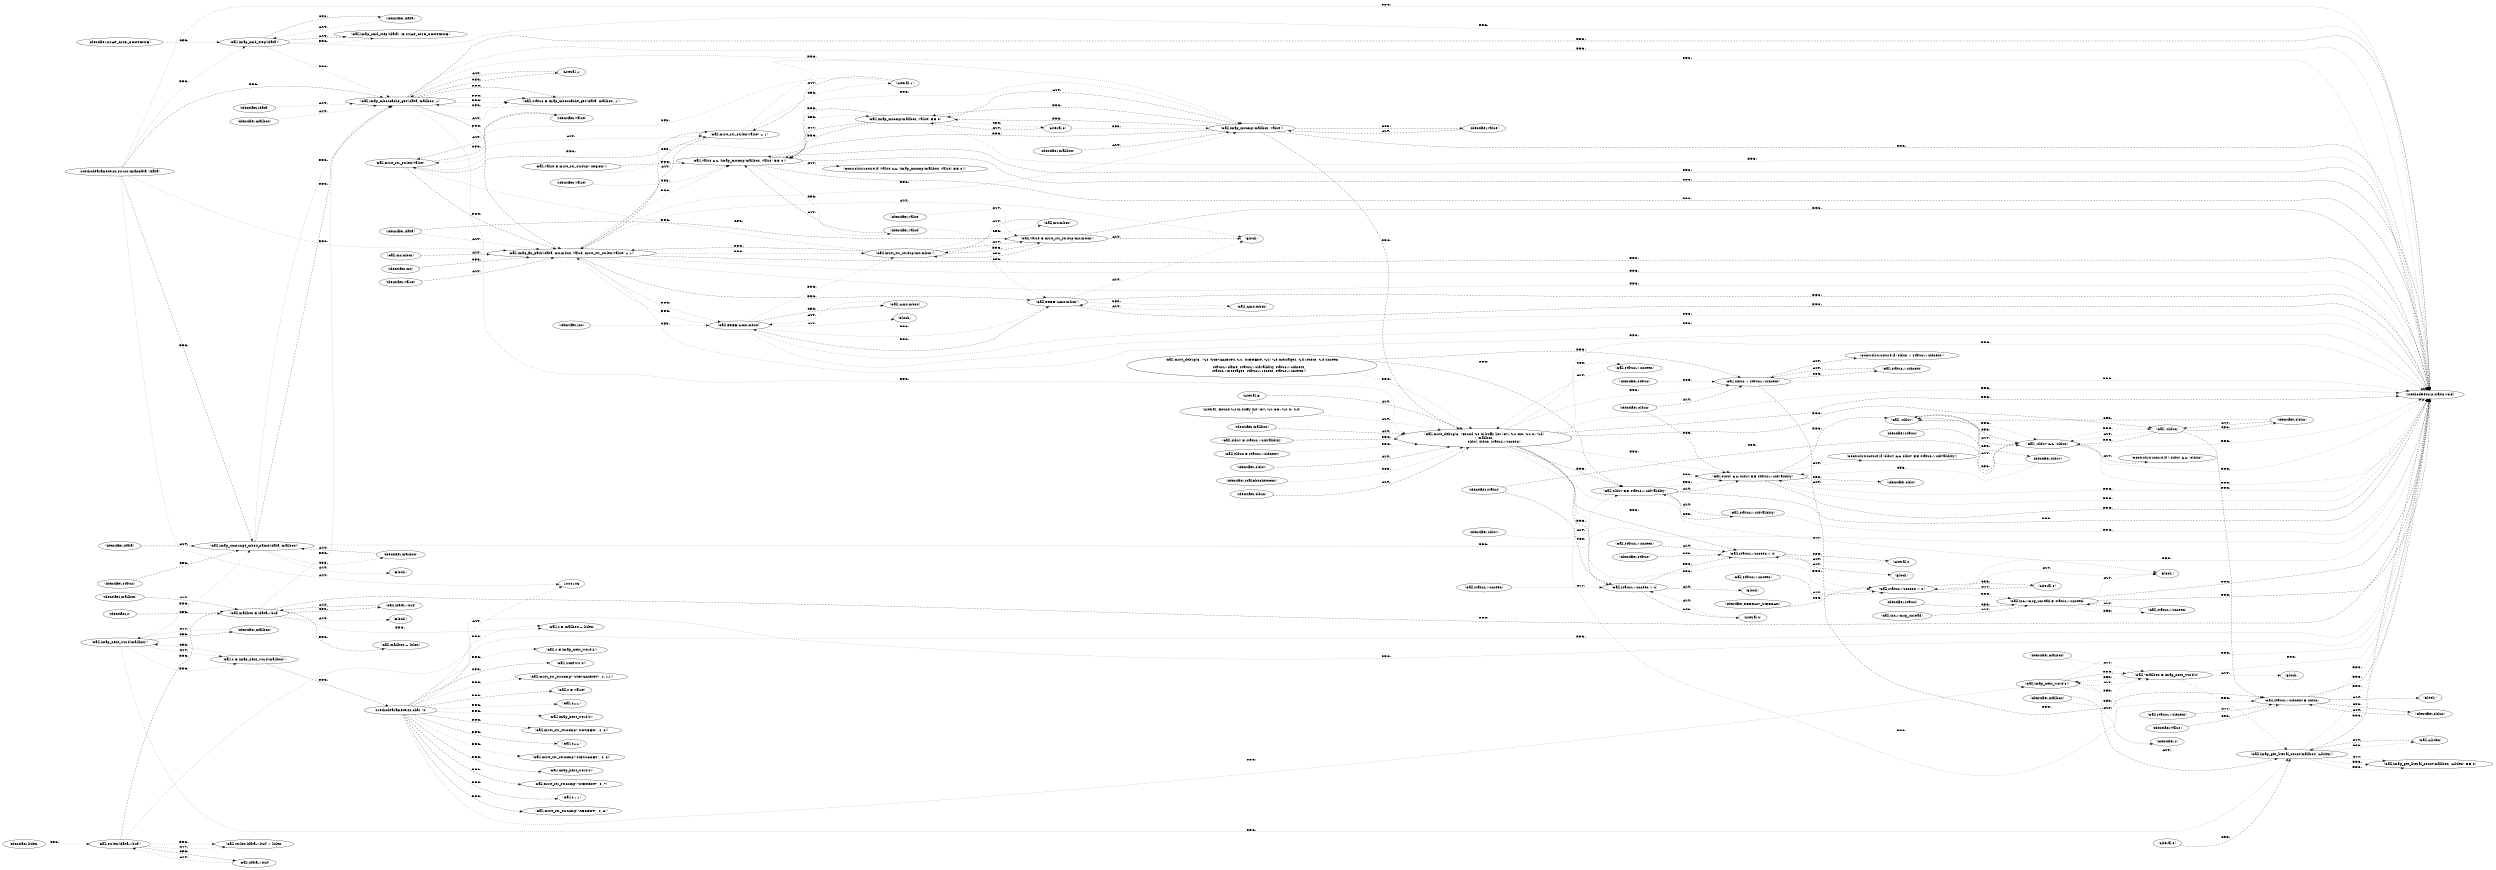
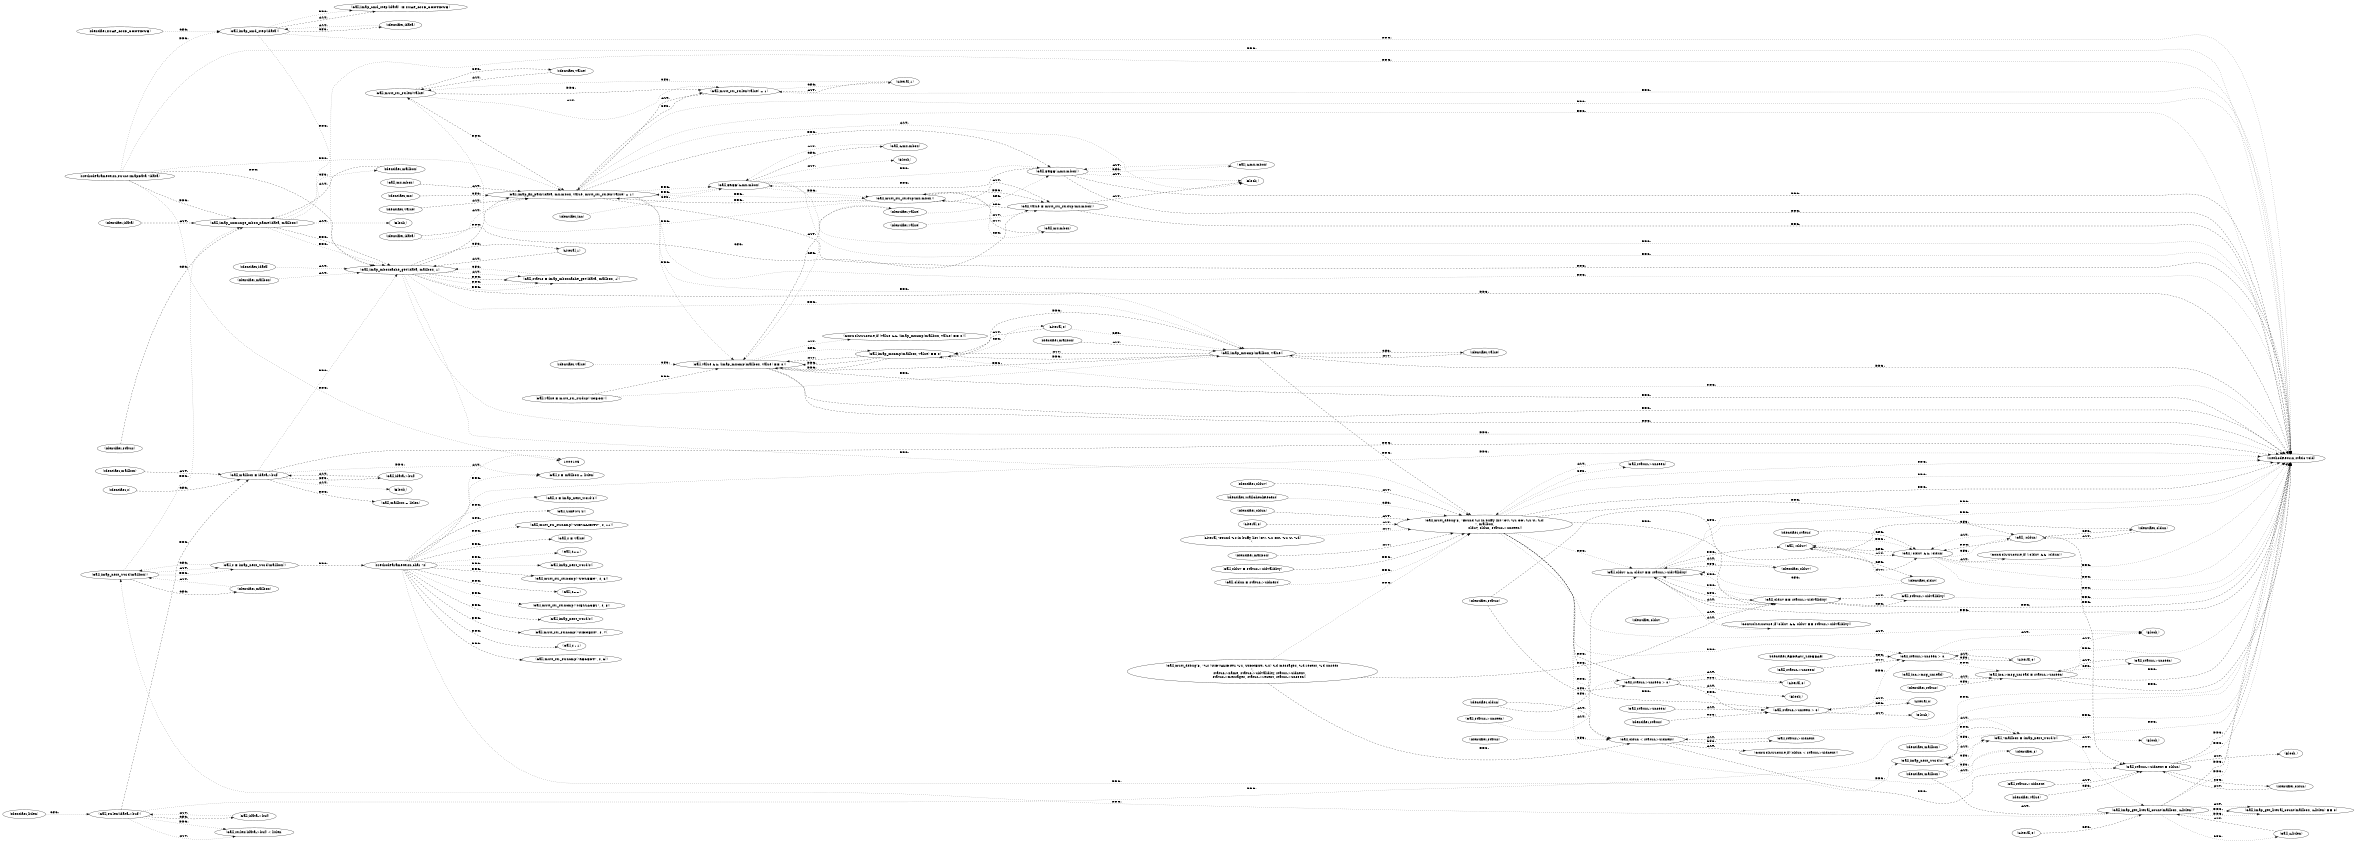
(2108, 428) -> (1965, 551)
(324, 575) -> (324, 388)
none -> (1702, 594)
(1160, 832) -> (1103, 803)
